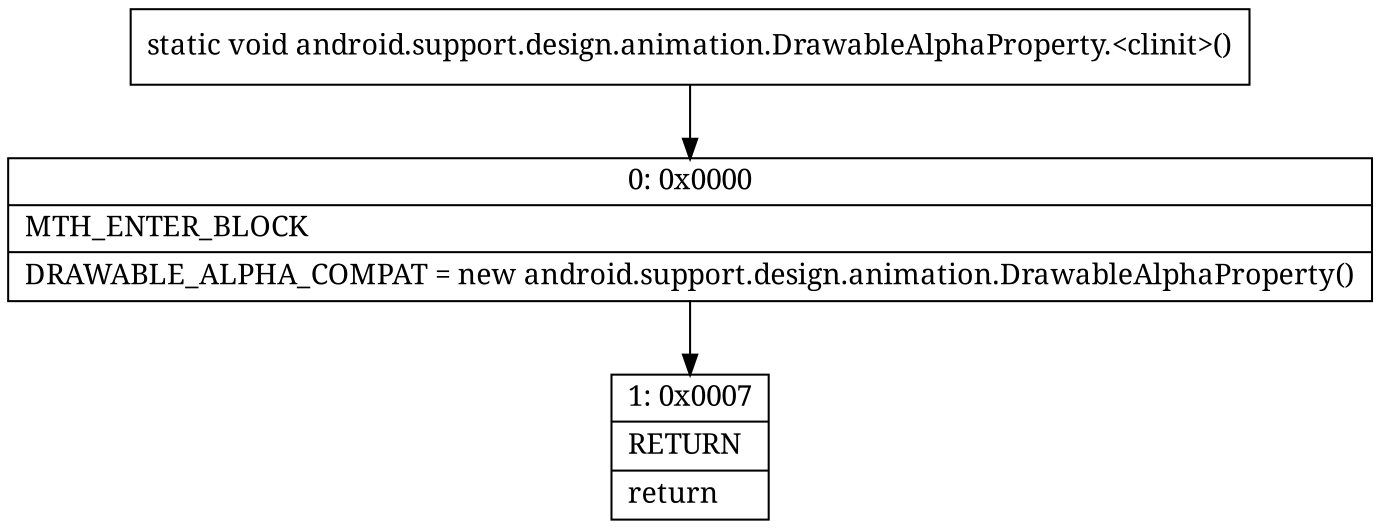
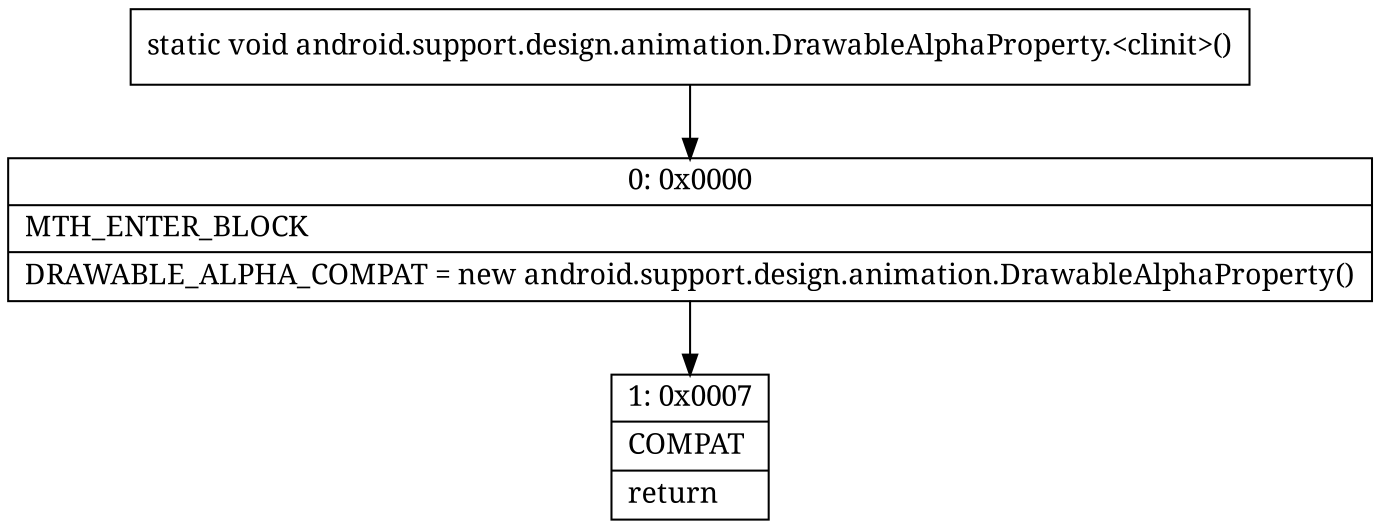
(685, 445) -> (687, 445)
